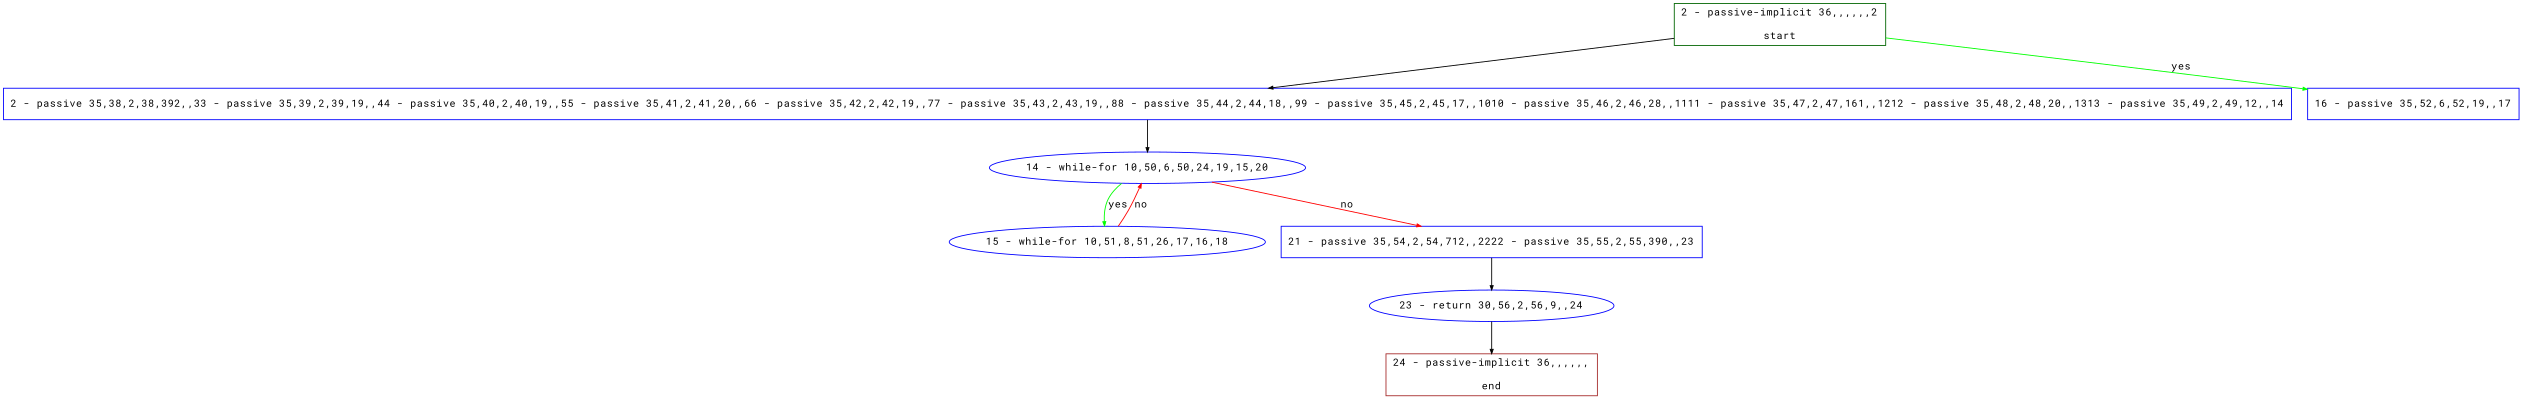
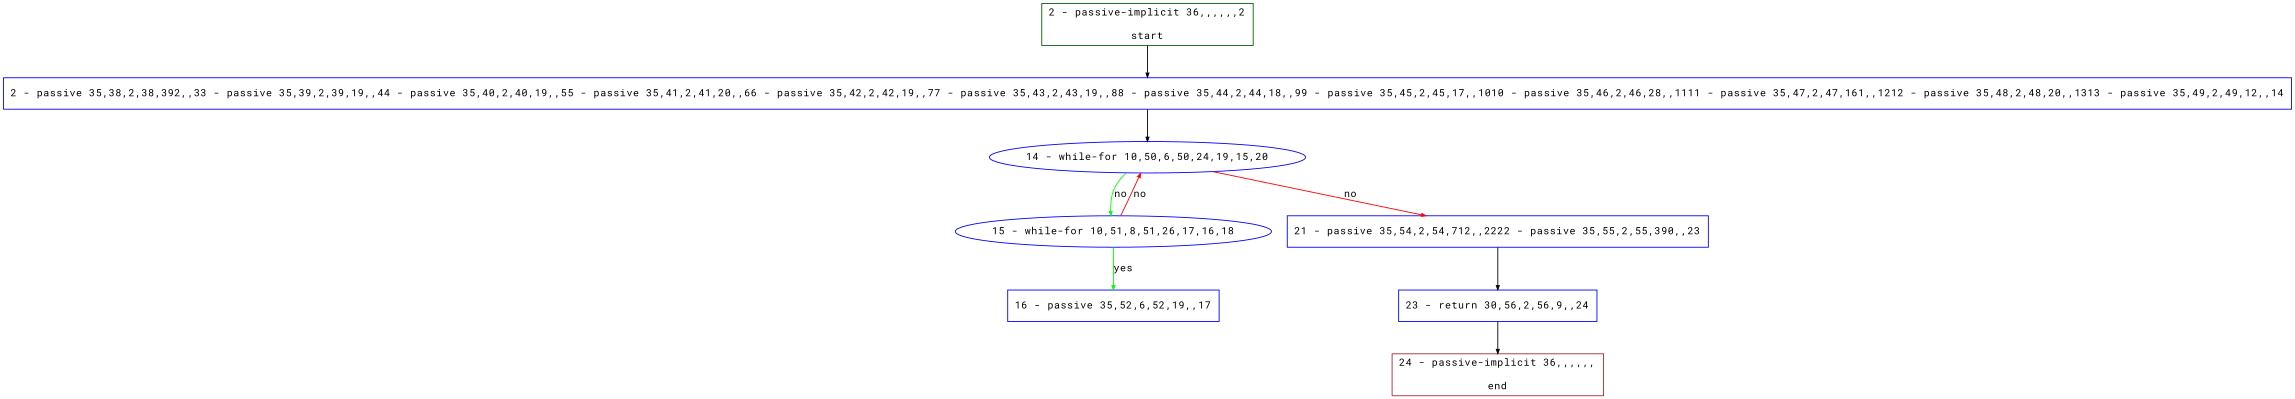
(2094, 63) -> (1113, 266)
(1118, 205) -> (1121, 194)
(1492, 306) -> (1498, 306)
